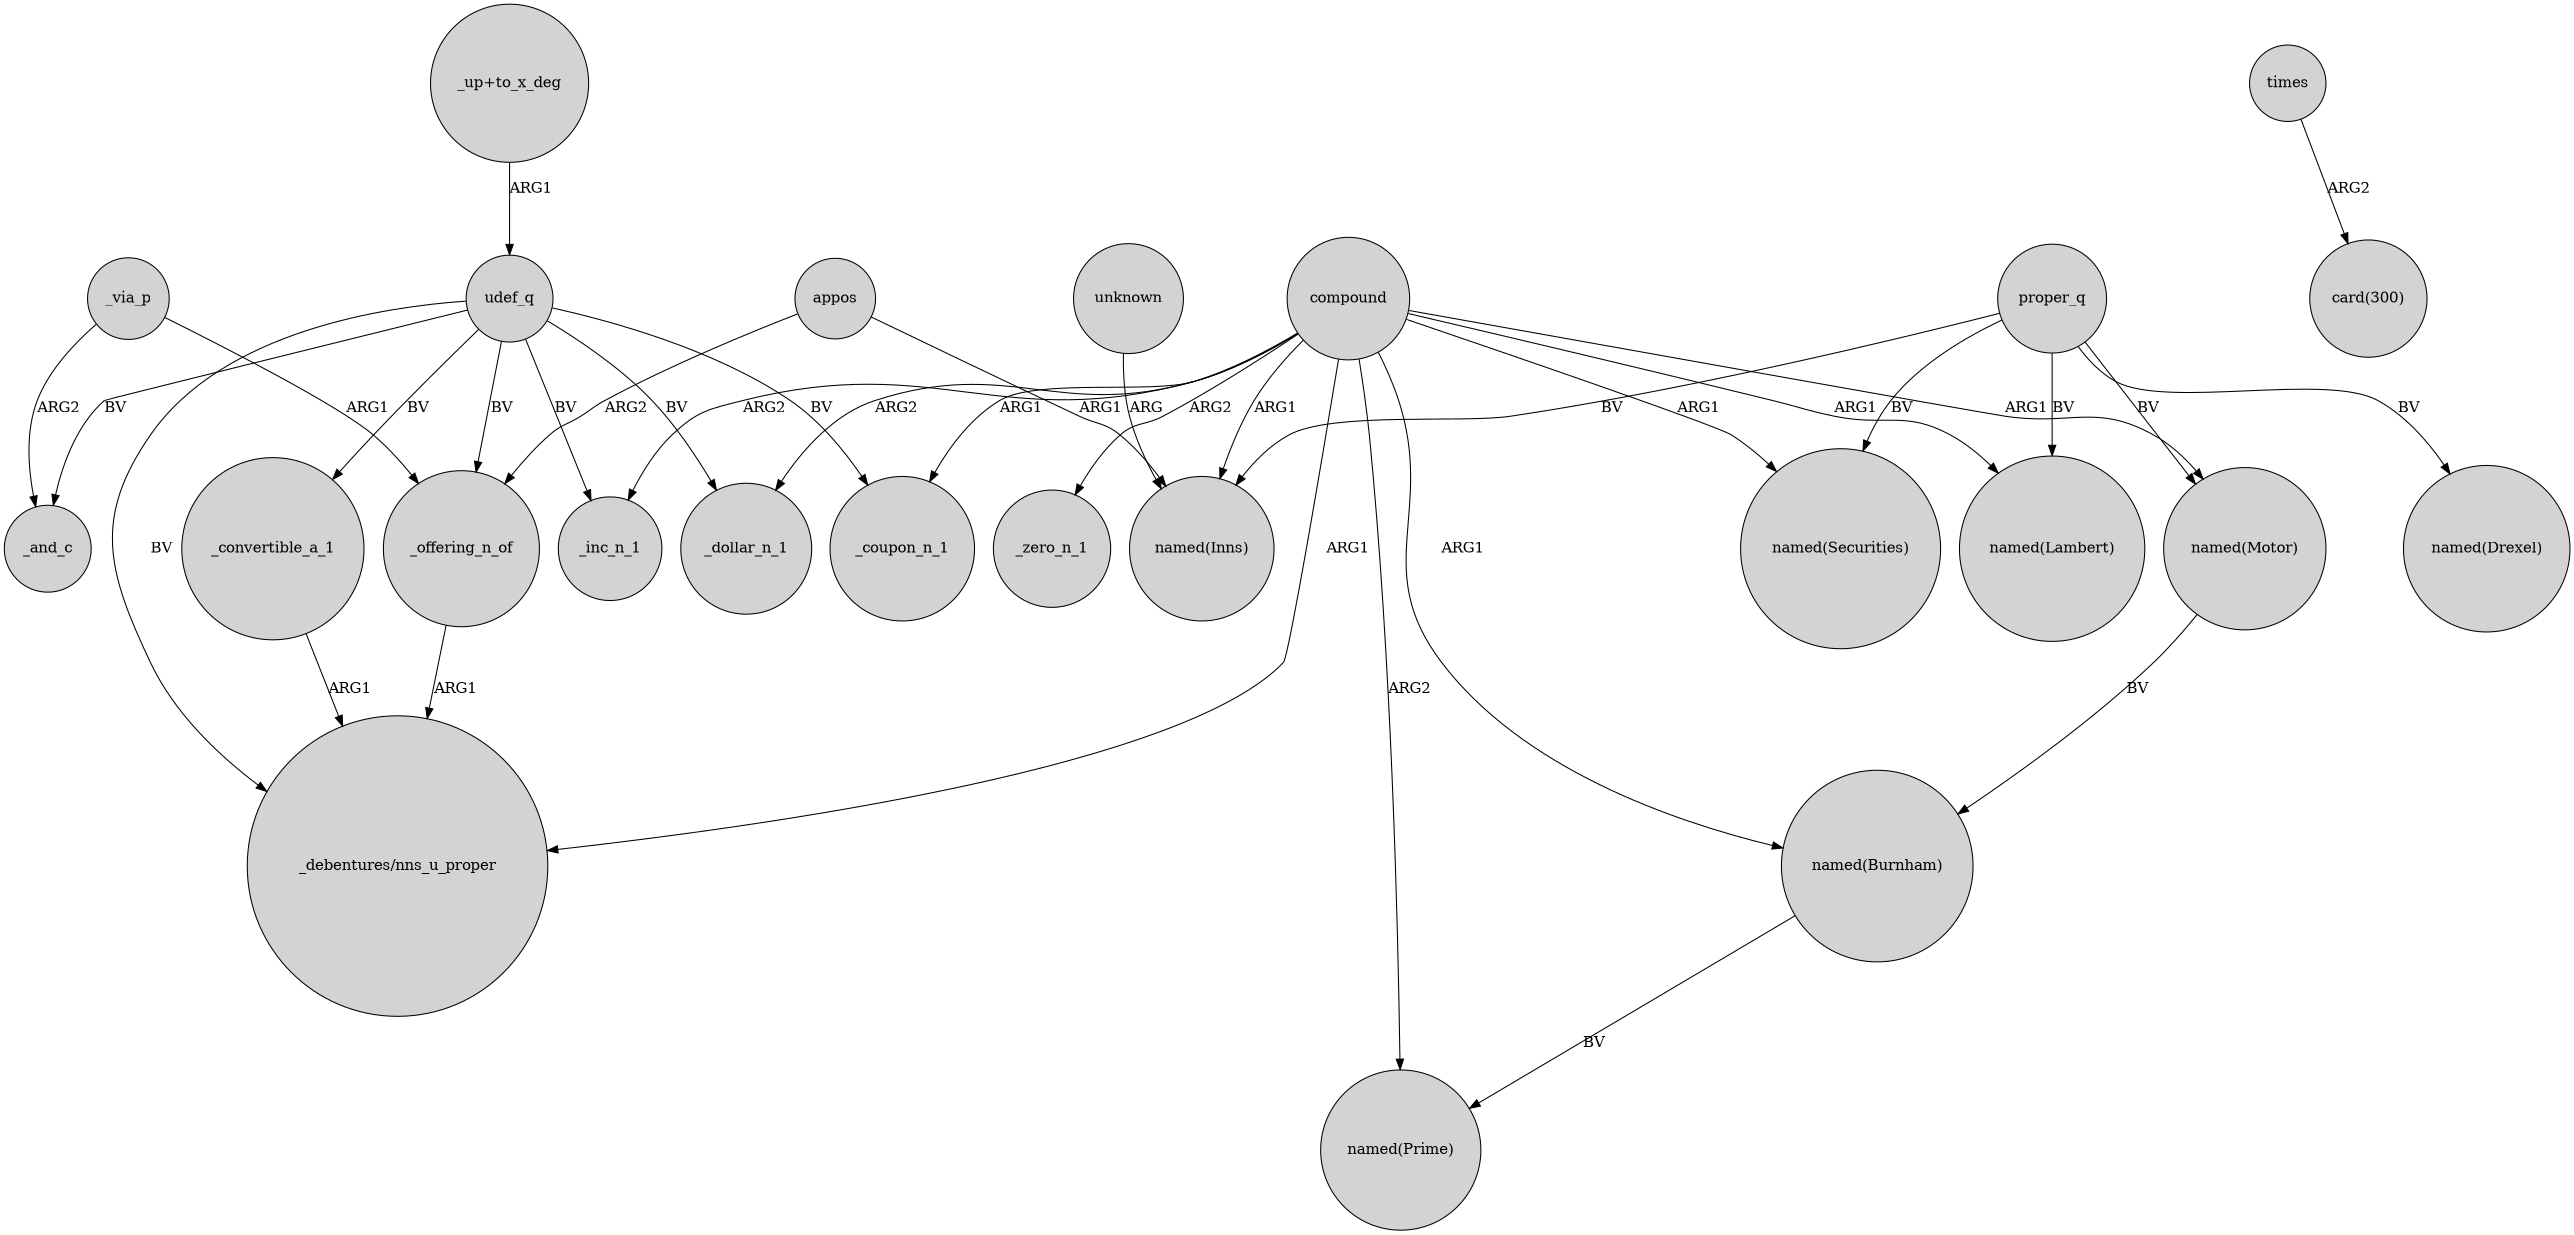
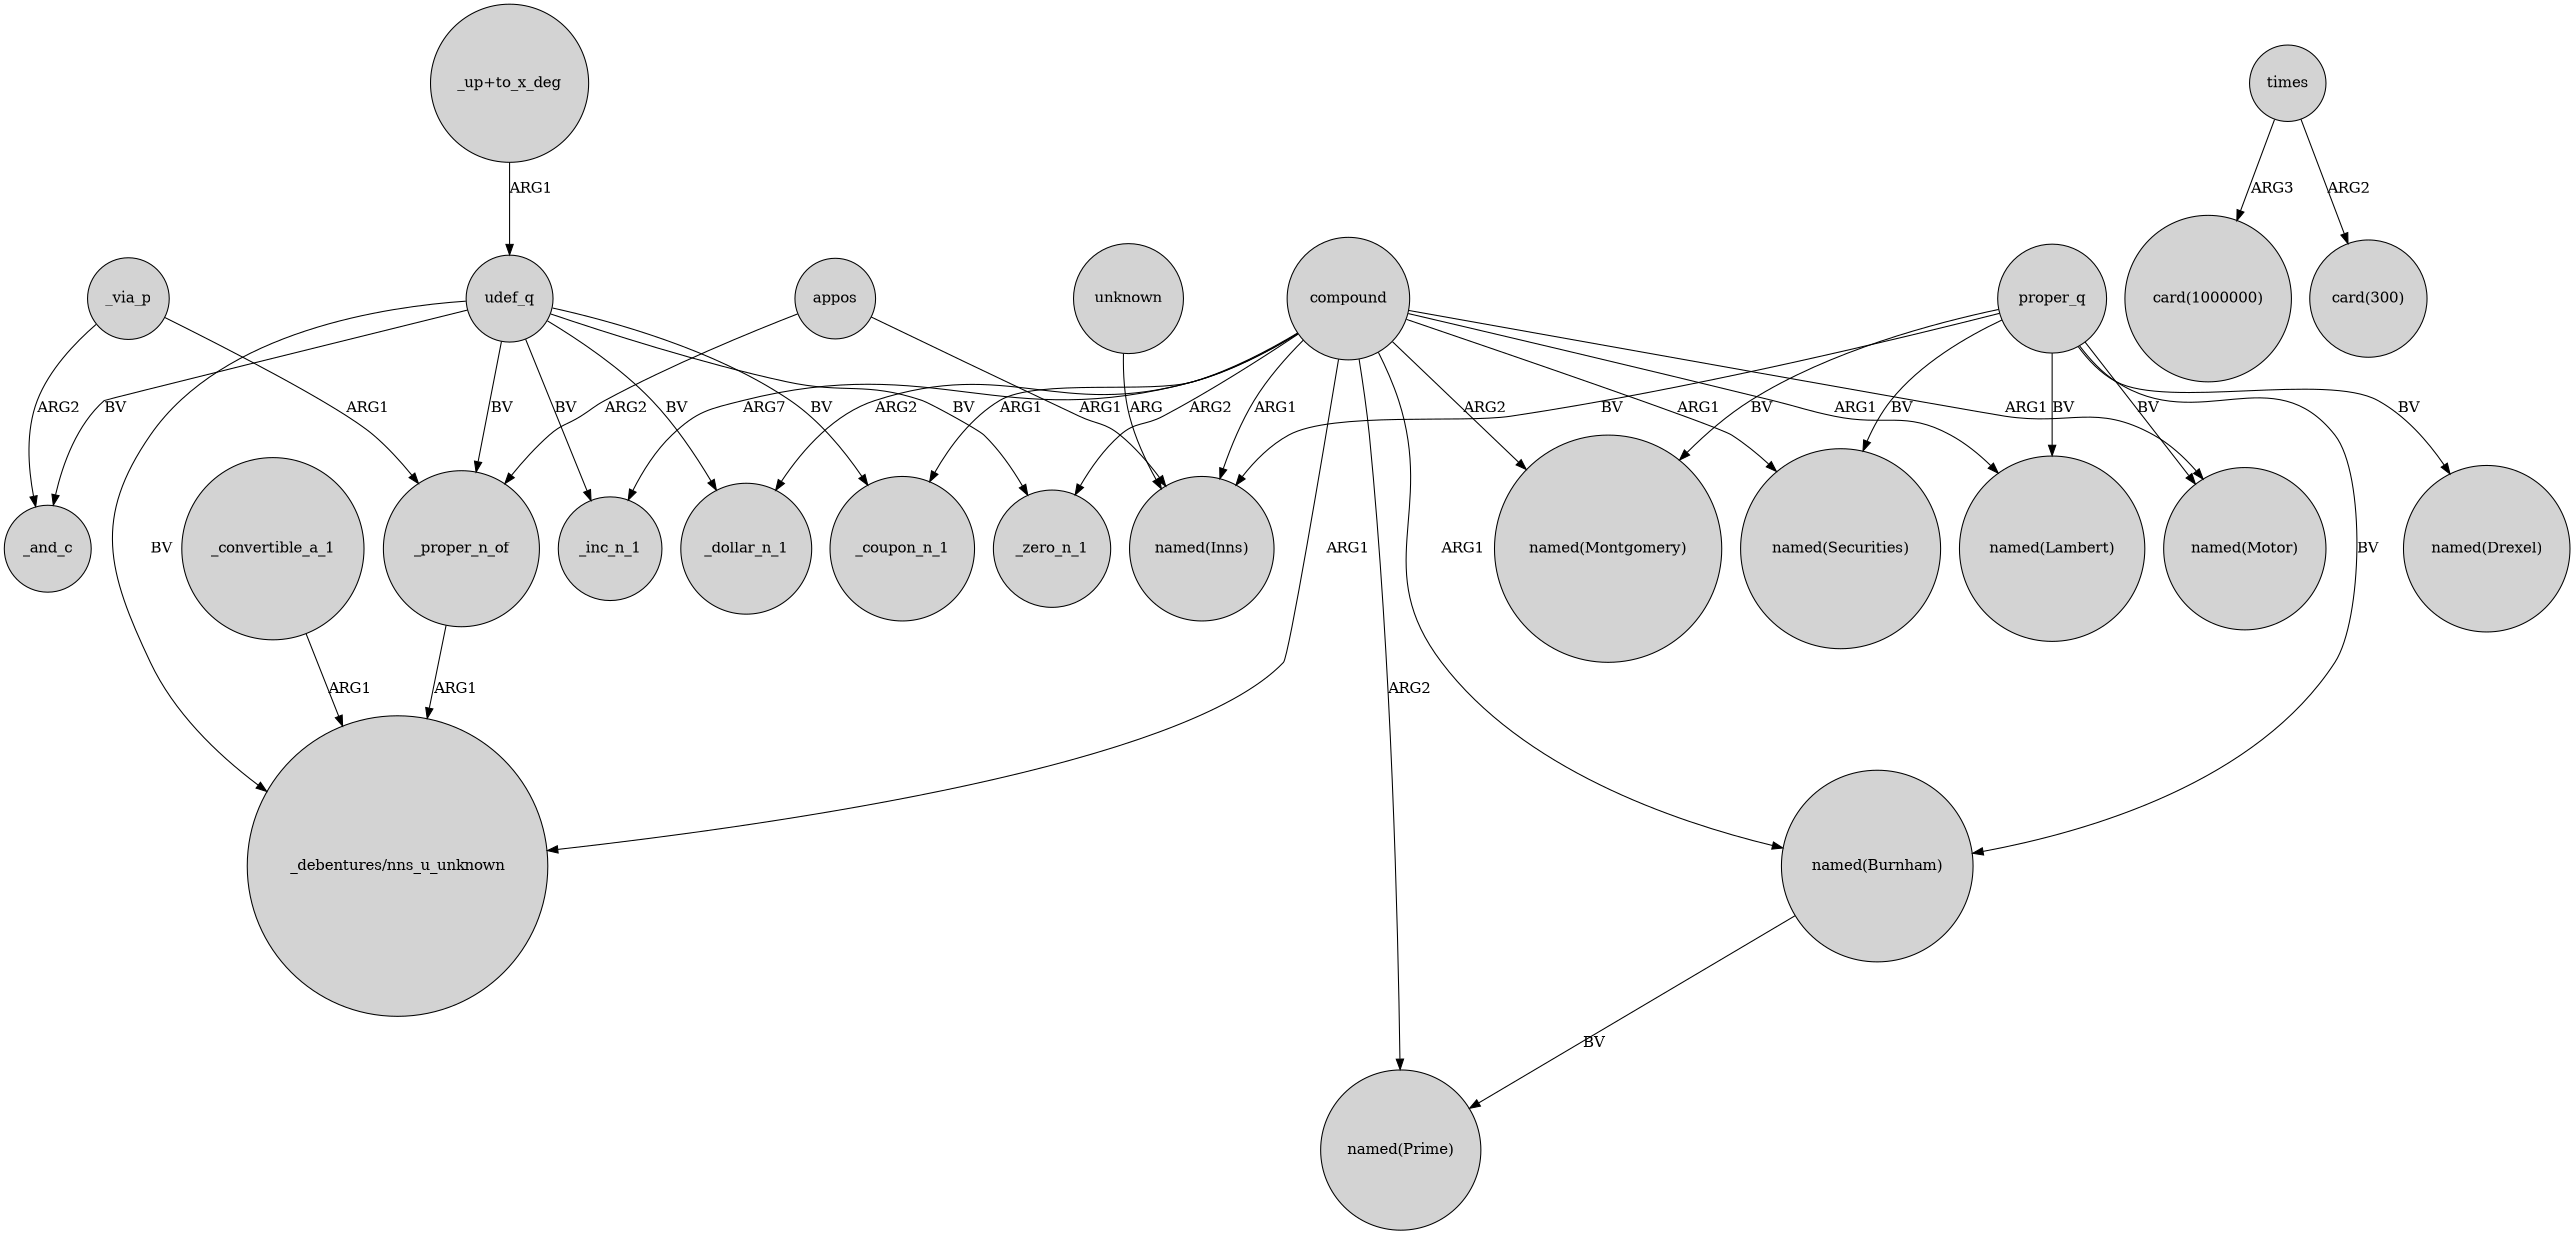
none -> (2208, 299)
(408, 399) -> (787, 382)
(765, 408) -> (765, 408)
(461, 549) -> (461, 549)
none -> (1608, 549)
(2089, 719) -> (2351, 610)
(398, 866) -> (398, 866)
